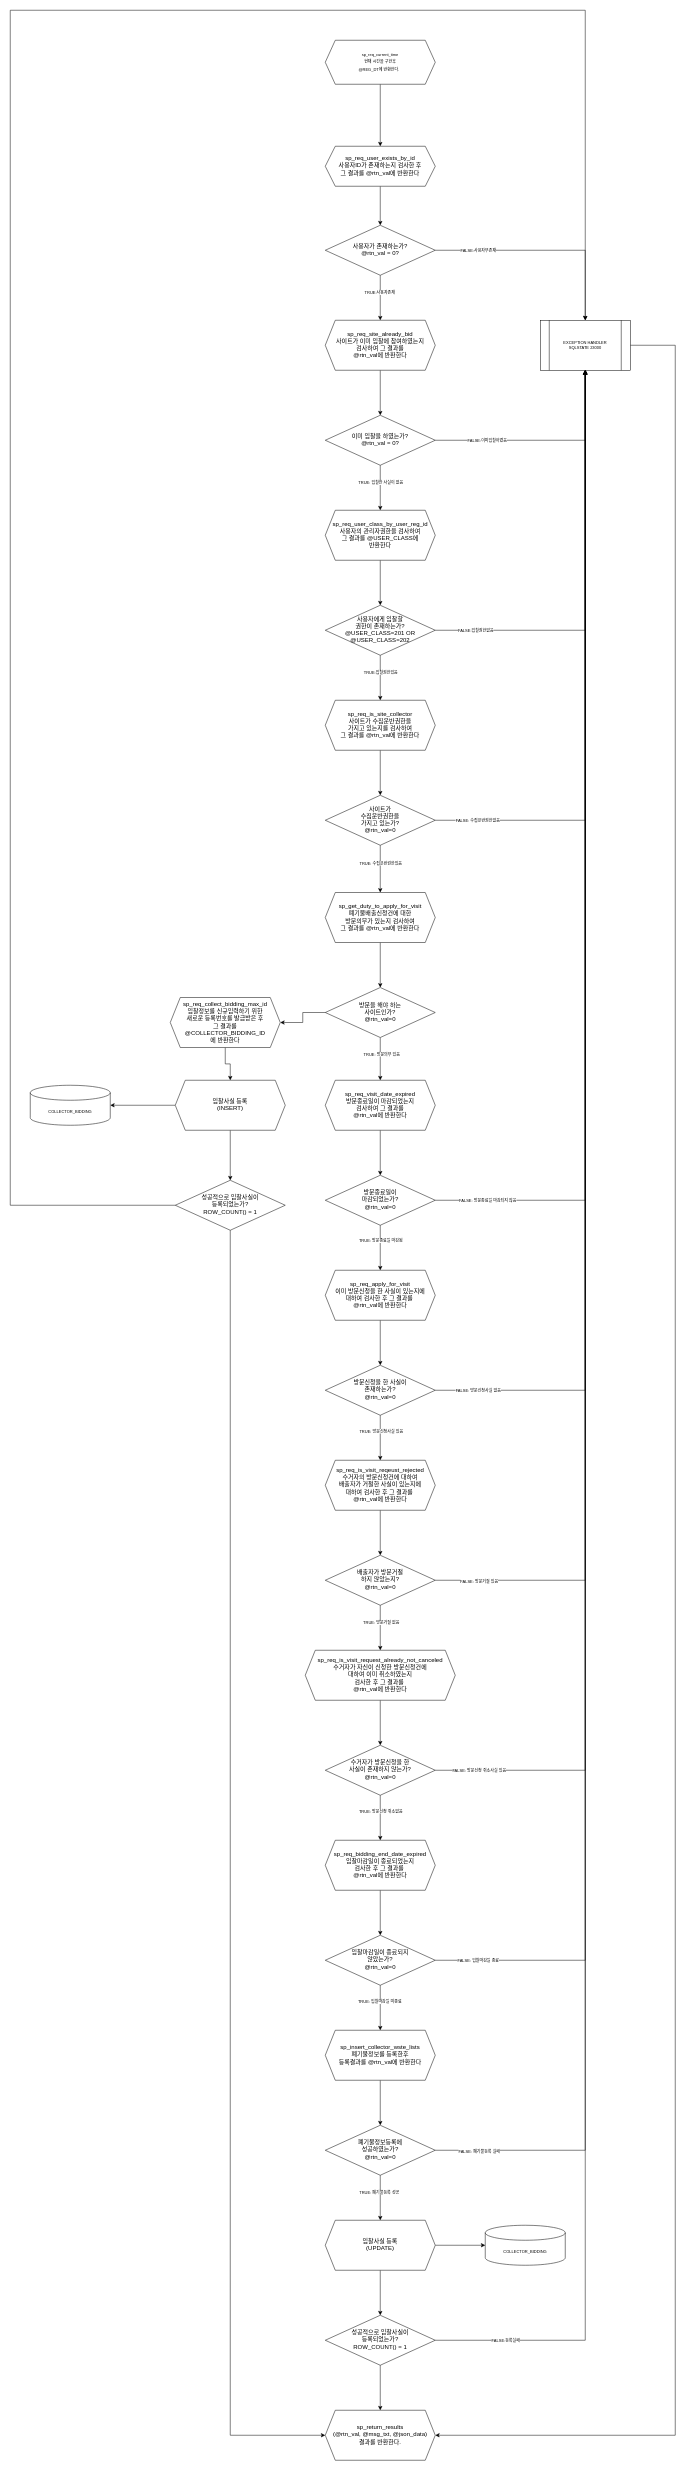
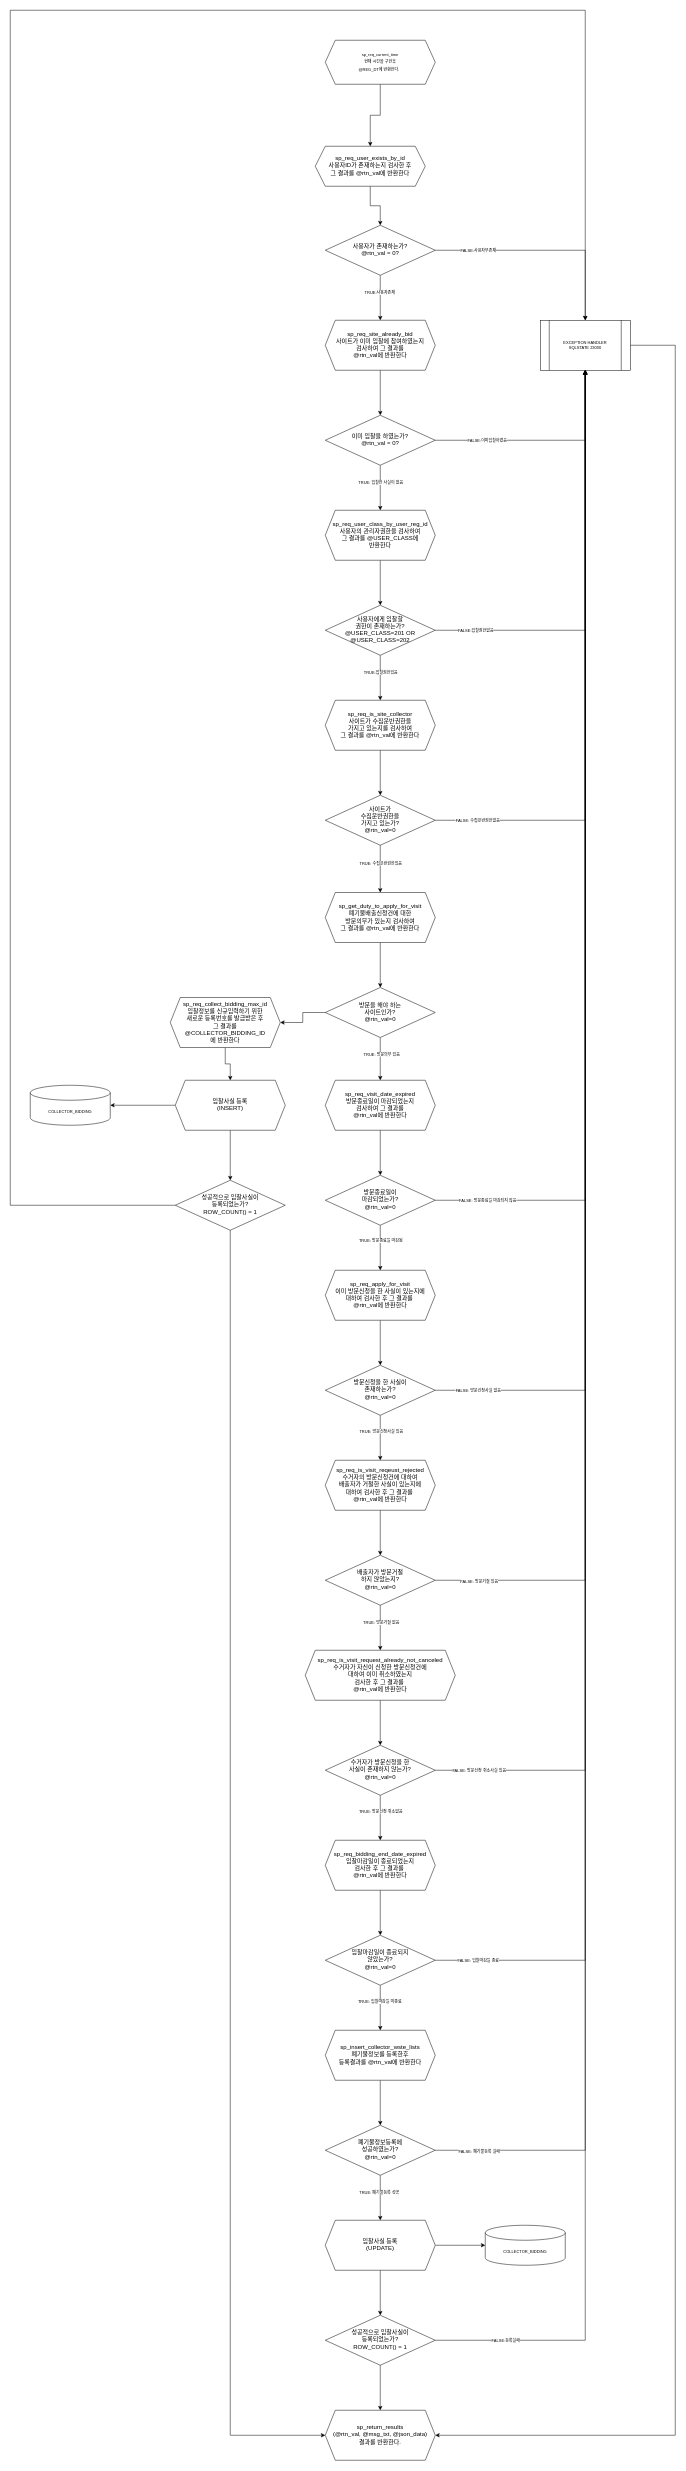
(380, 166) -> (370, 166)
